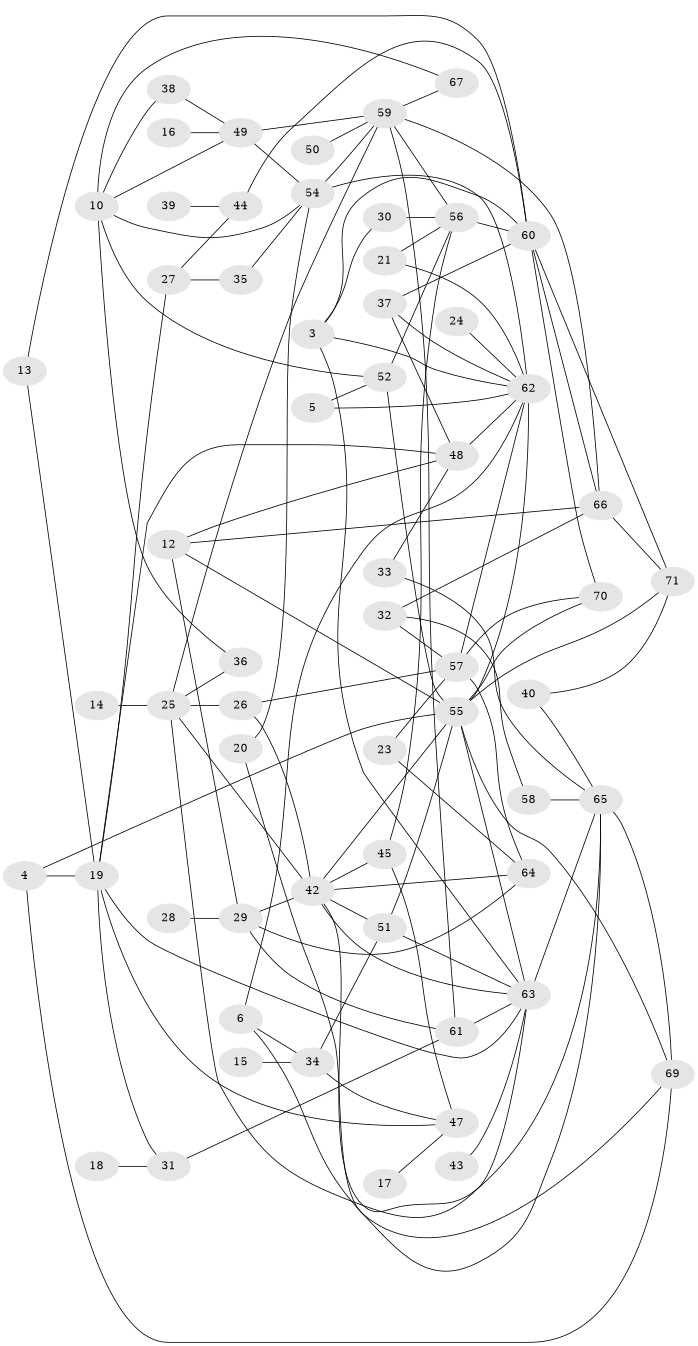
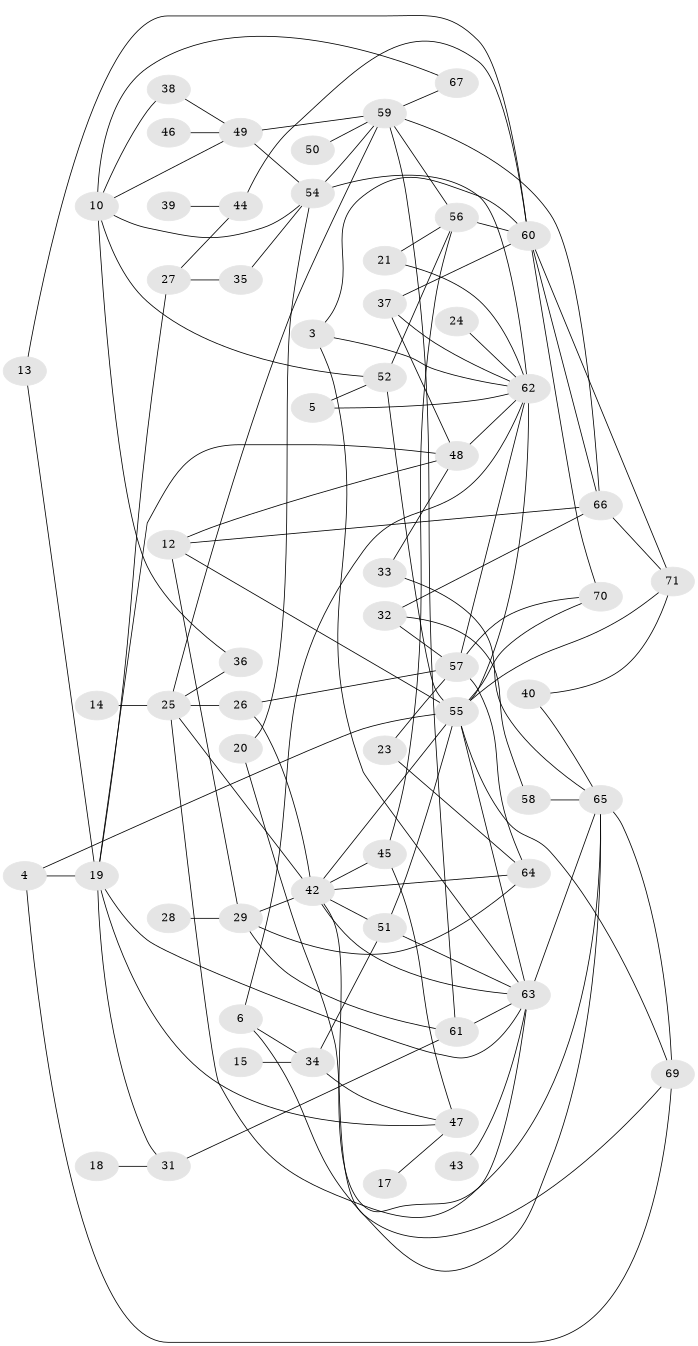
(169, 133) -> (169, 133)
(385, 218) -> none
